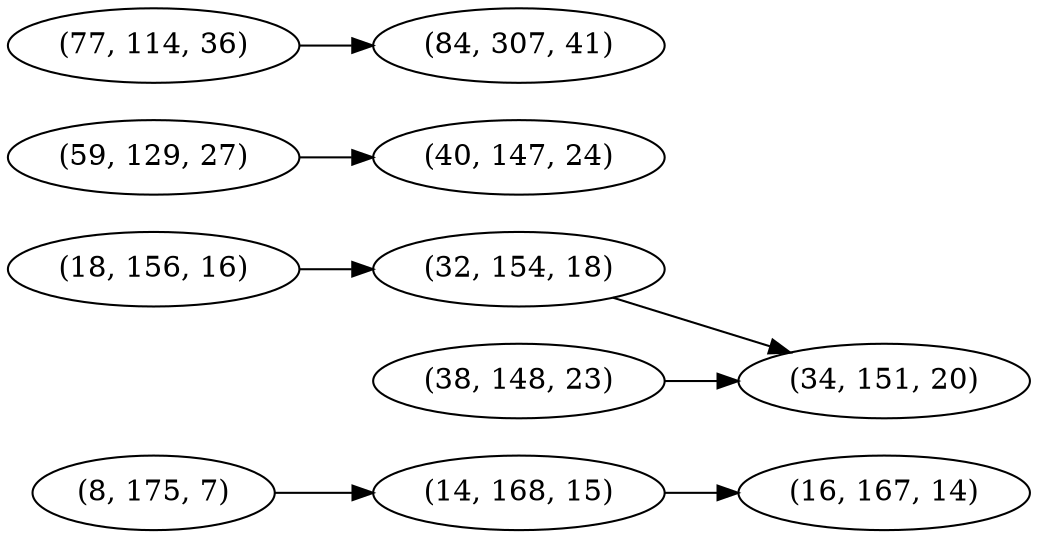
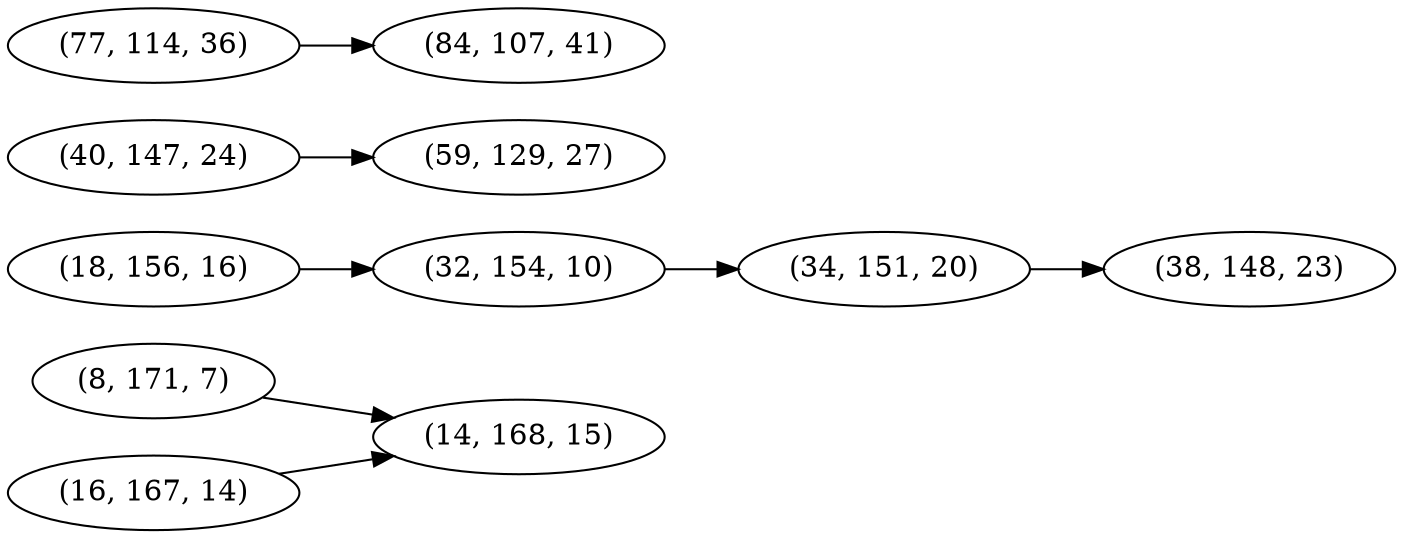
(519, 46) -> (519, 46)
(326, 157) -> (326, 157)
(519, 269) -> (519, 269)
(691, 381) -> (1056, 269)
(154, 493) -> (154, 381)
(691, 493) -> (326, 467)
